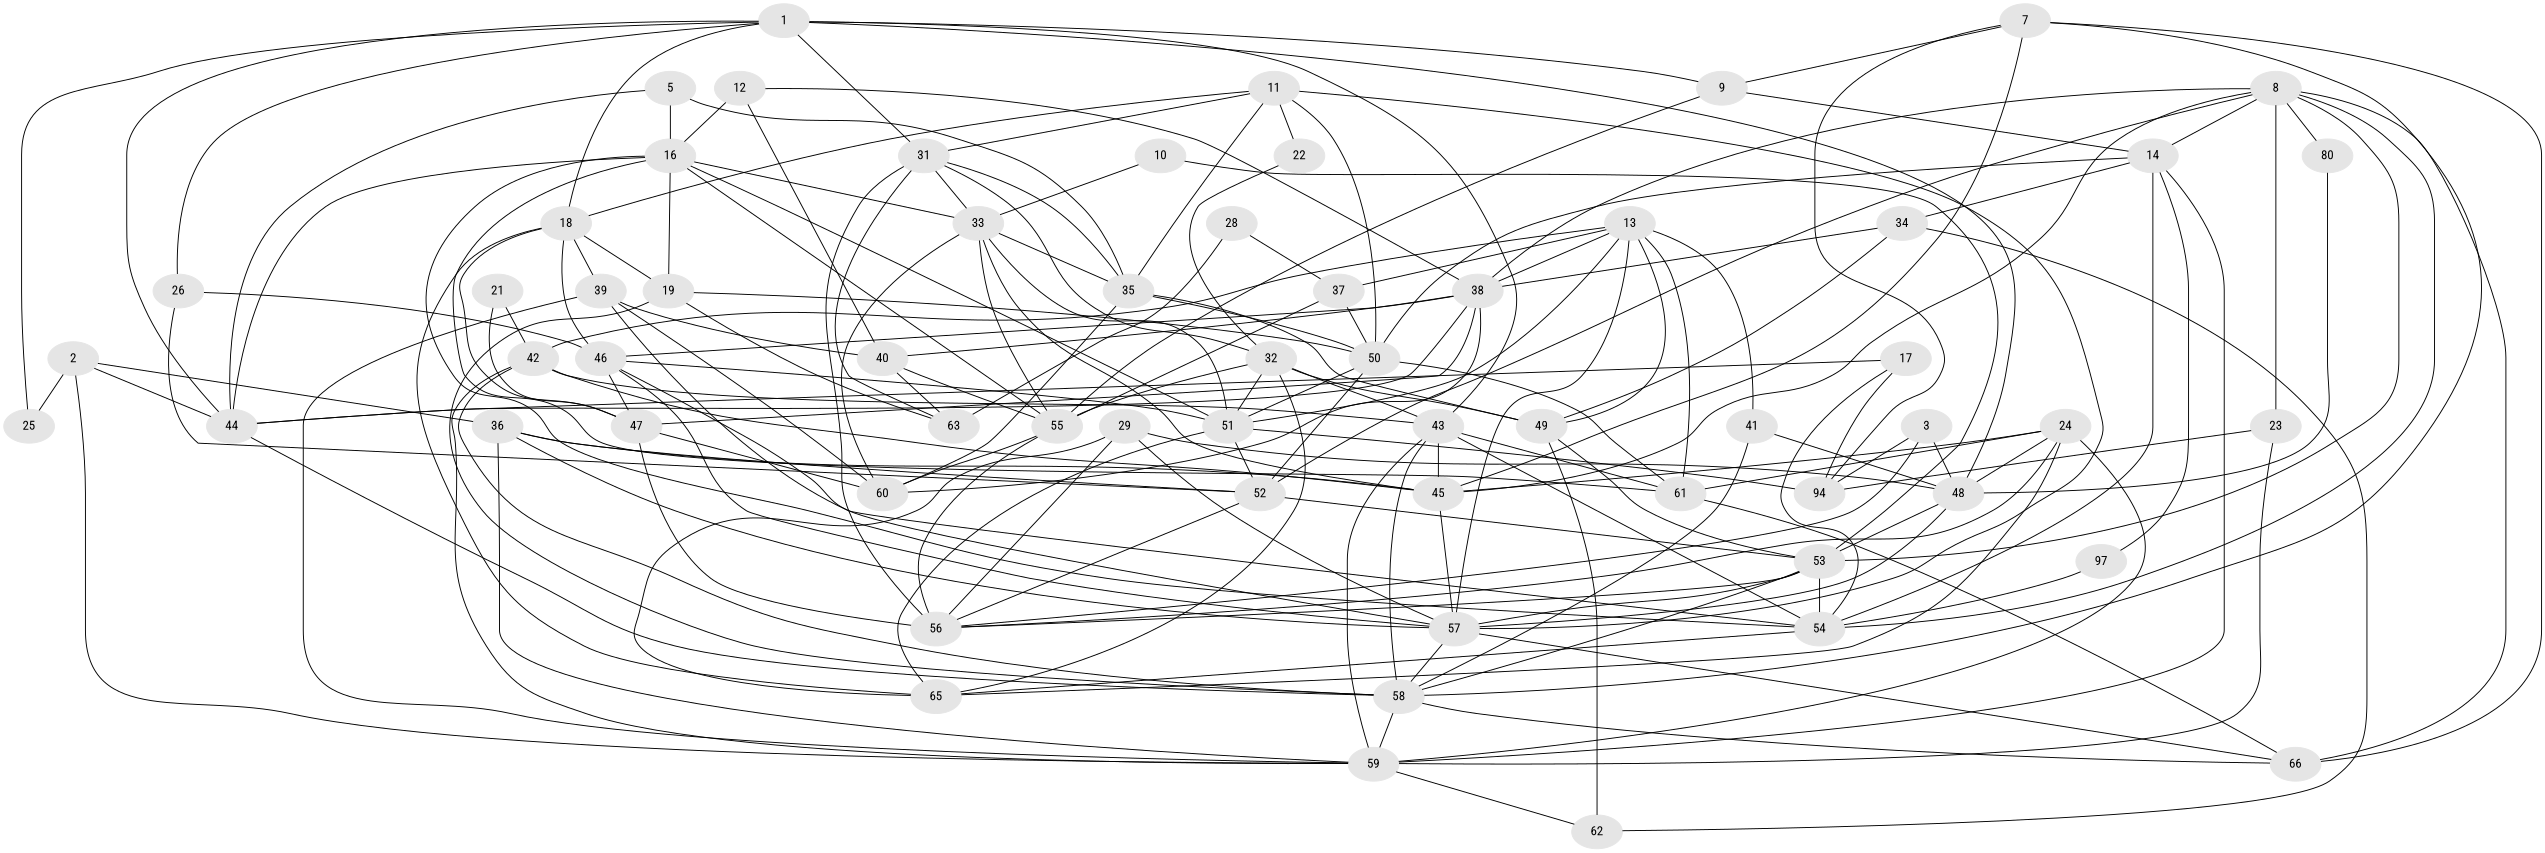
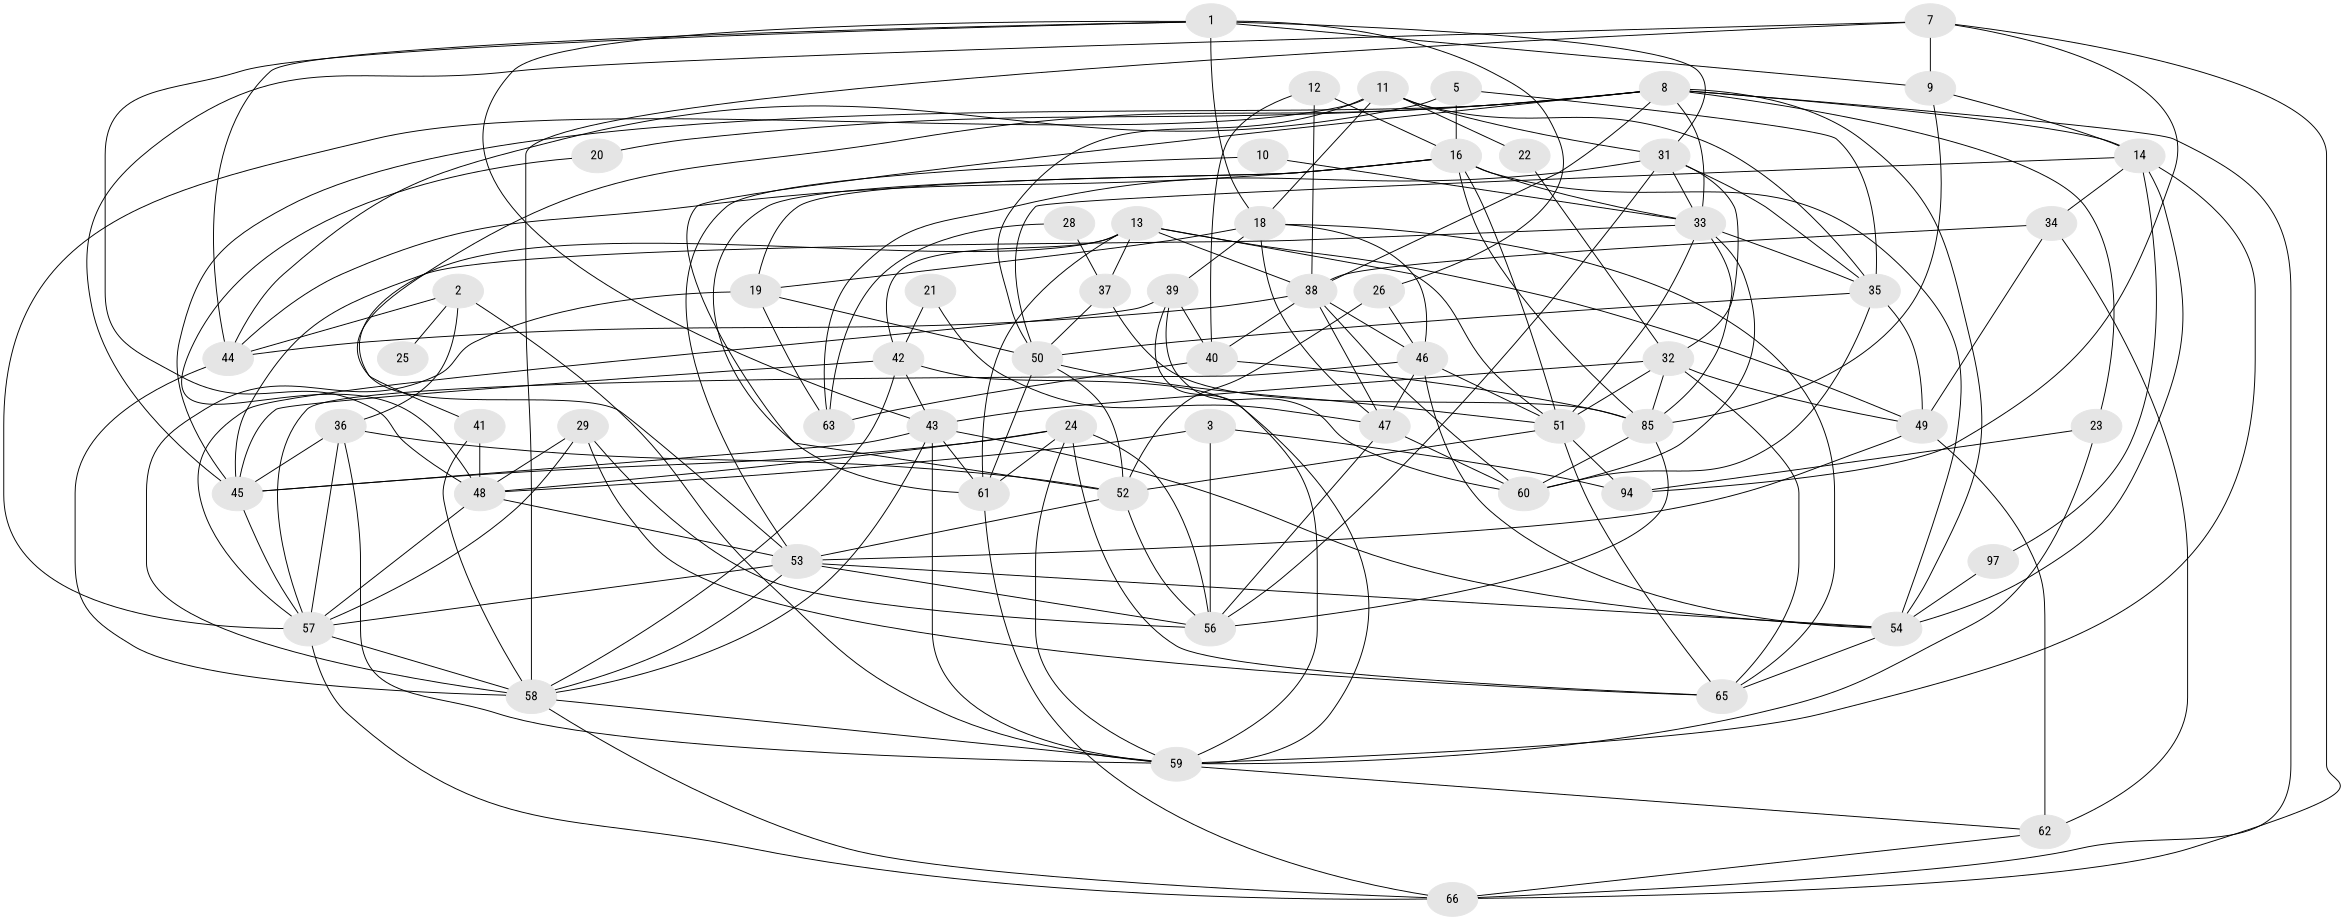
(243, 54) -> none
none -> (1702, 152)
(2328, 156) -> (597, 156)
(1906, 359) -> none
(1514, 403) -> none
(1057, 426) -> (1648, 426)
none -> (1749, 866)
